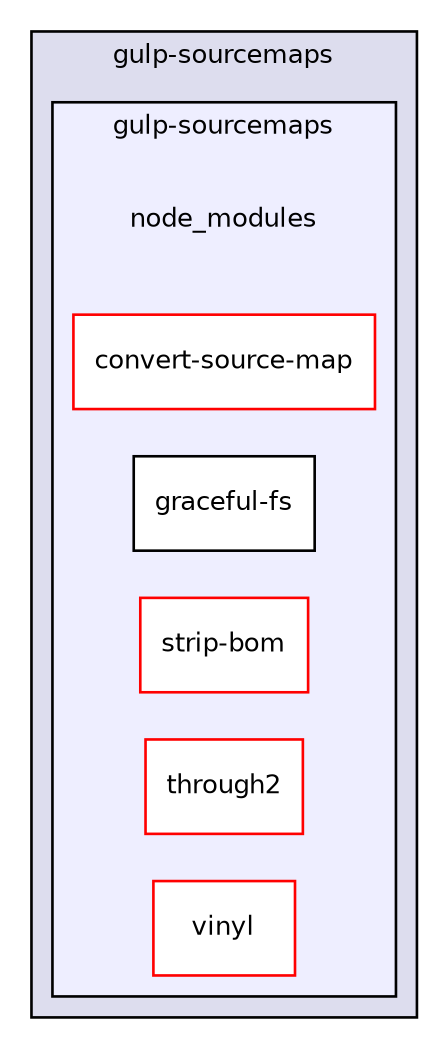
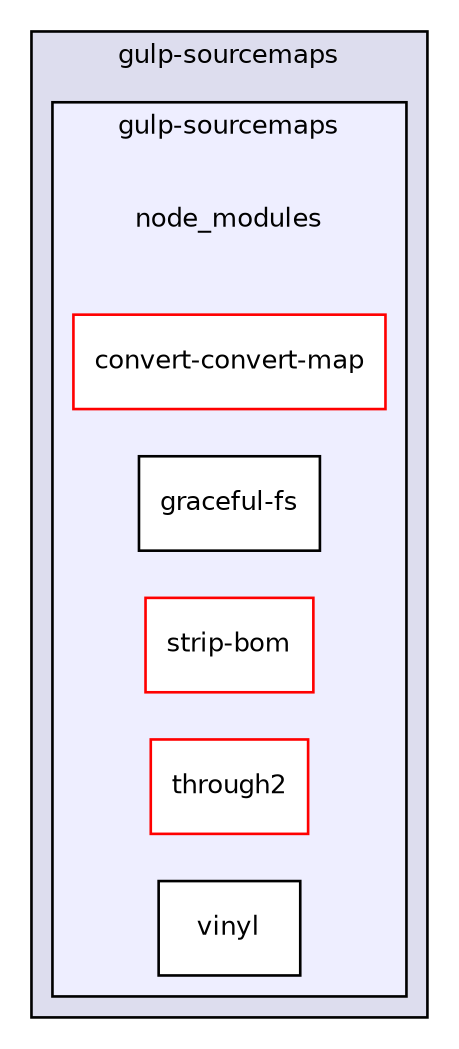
(224, 362) -> (229, 362)
(224, 928) -> (229, 928)
